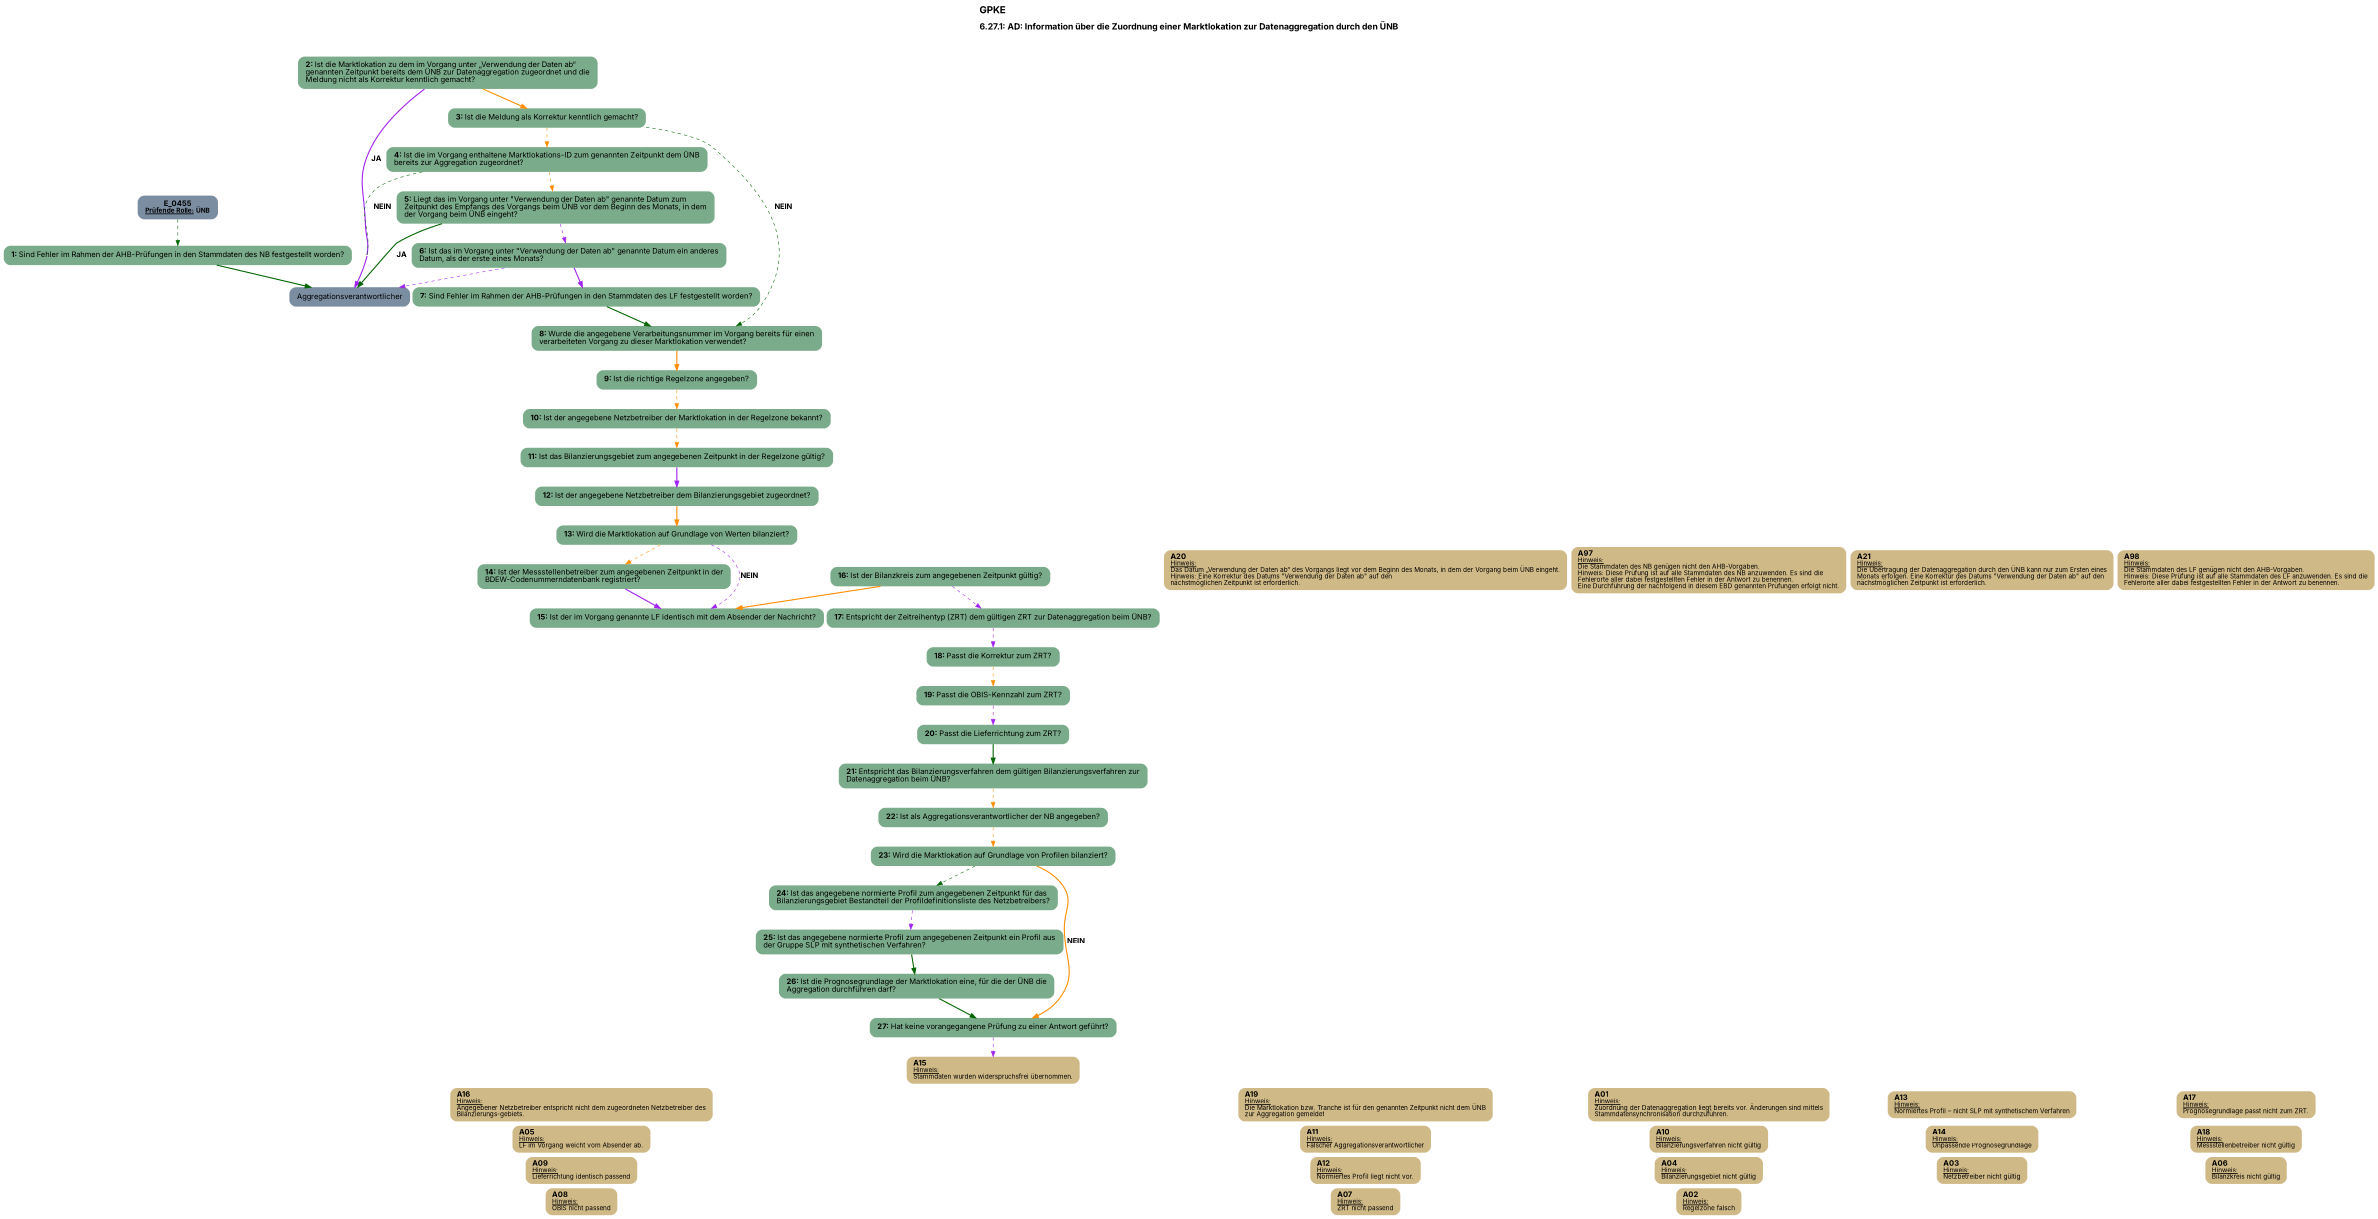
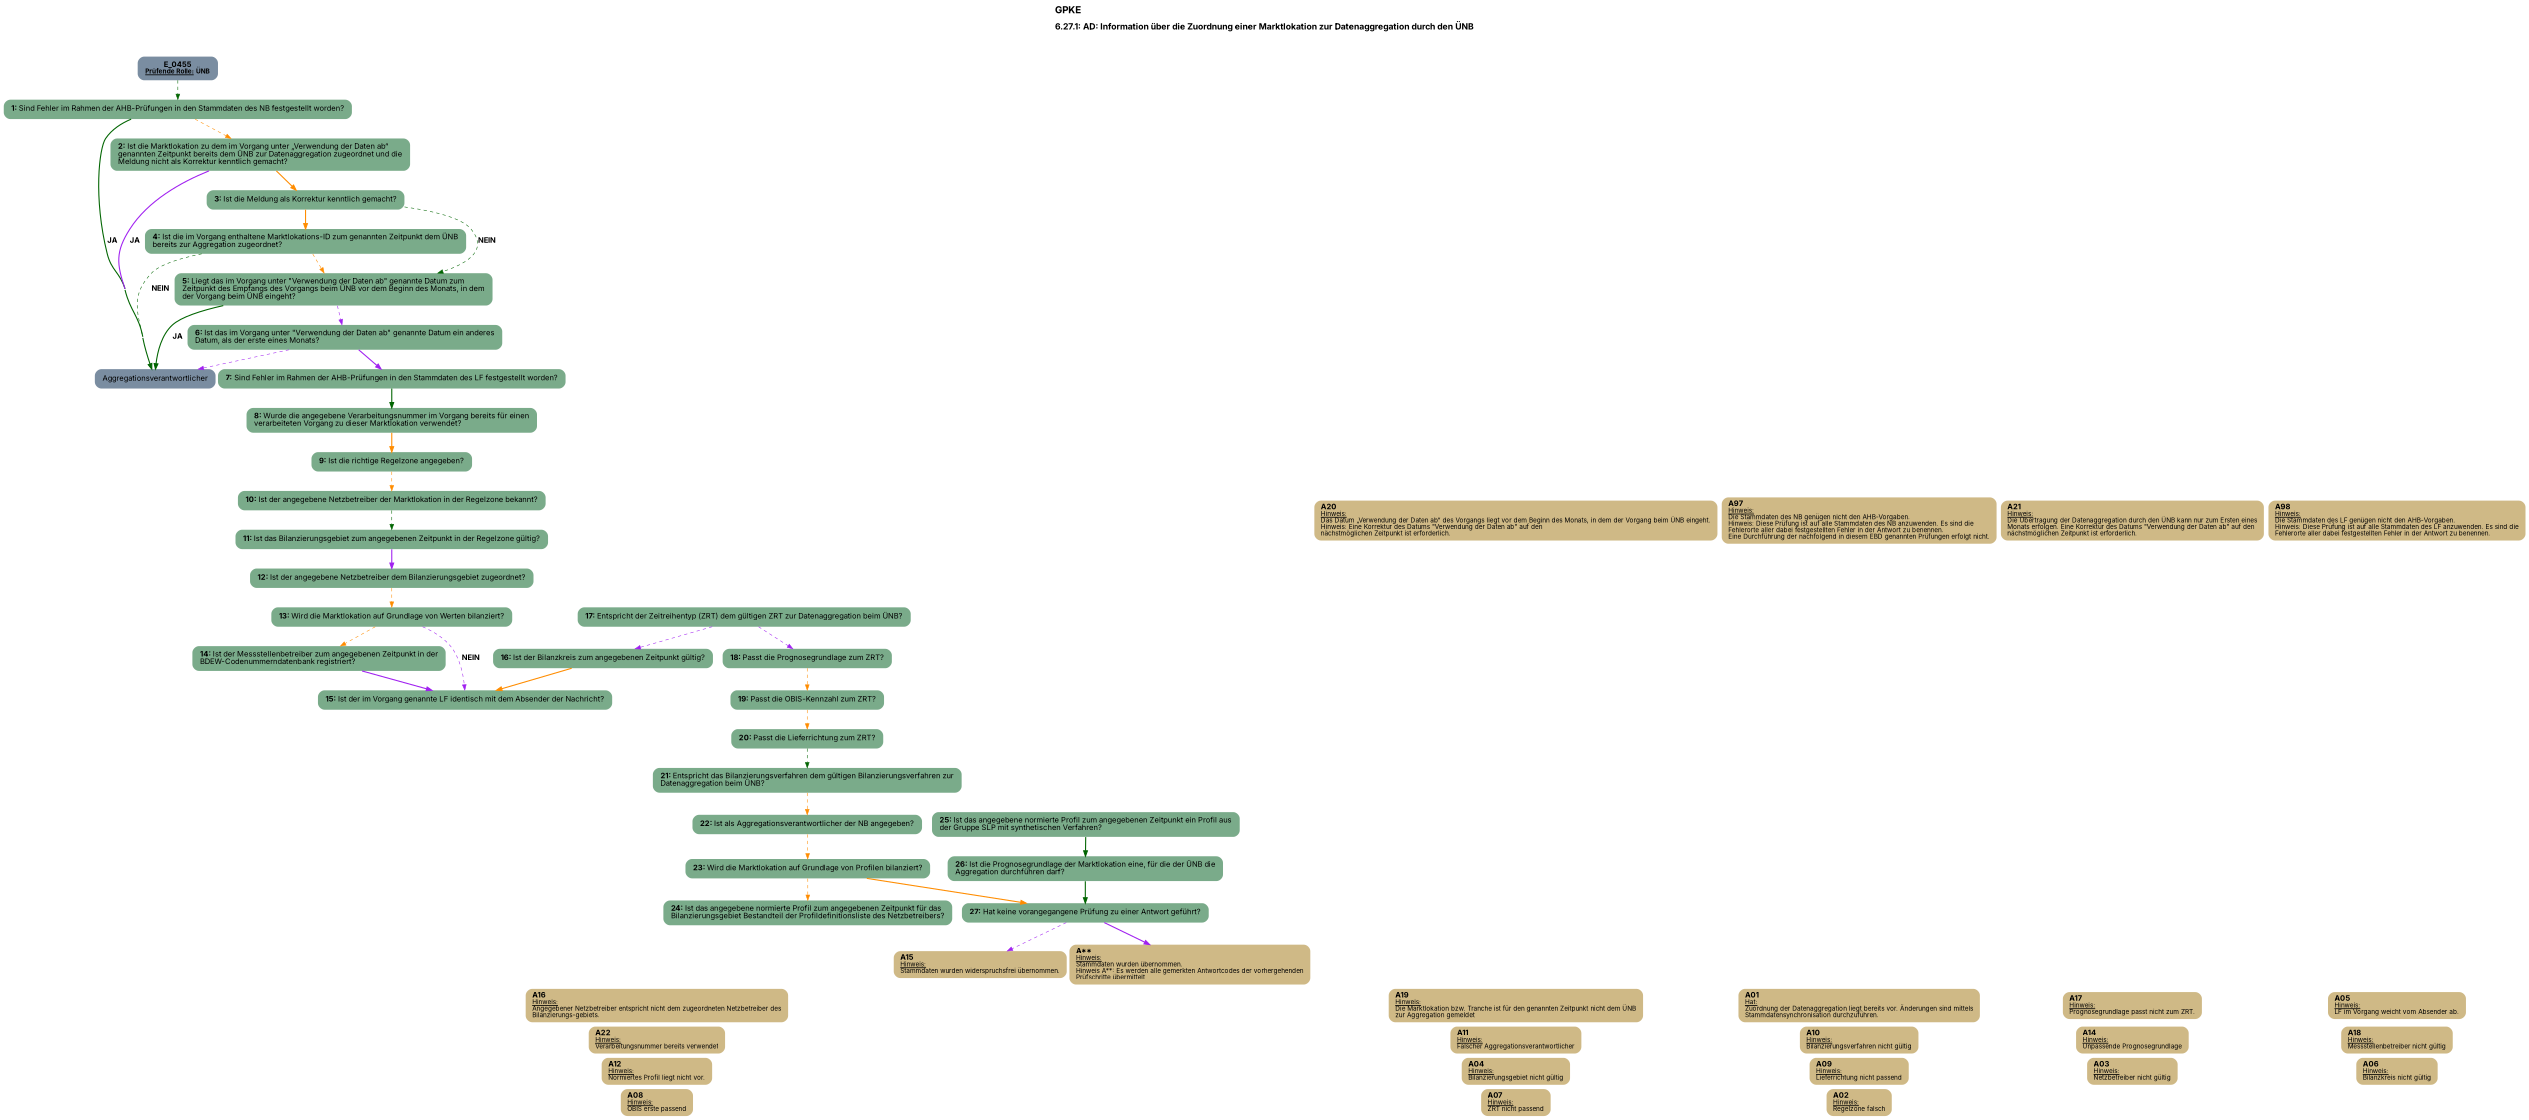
none -> (211, 128)
(547, 135) -> (306, 217)
(761, 199) -> (468, 226)
(677, 435) -> (392, 517)
(677, 513) -> (392, 595)
(964, 596) -> (676, 637)
(999, 656) -> (813, 658)
(993, 712) -> (807, 717)
(993, 751) -> (807, 755)
(958, 874) -> (808, 887)
(912, 917) -> none
none -> (1190, 965)
none -> (657, 1040)
(1608, 1101) -> (1751, 1002)
(1982, 1105) -> none
(581, 1177) -> (1859, 1078)
(581, 1208) -> (657, 1109)
